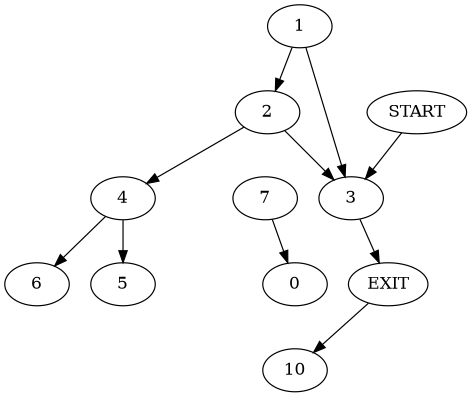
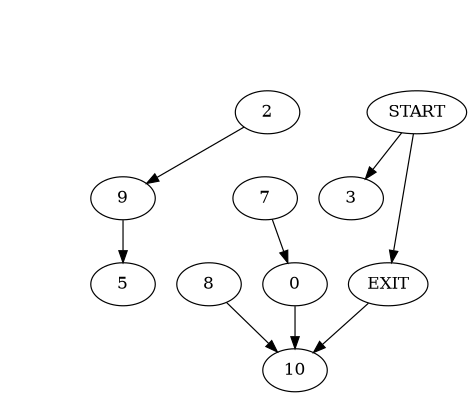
(300, 26) -> none
(305, 151) -> none
(123, 198) -> (123, 198)
(367, 235) -> (404, 192)
(37, 284) -> none
none -> (209, 284)
none -> (295, 321)
